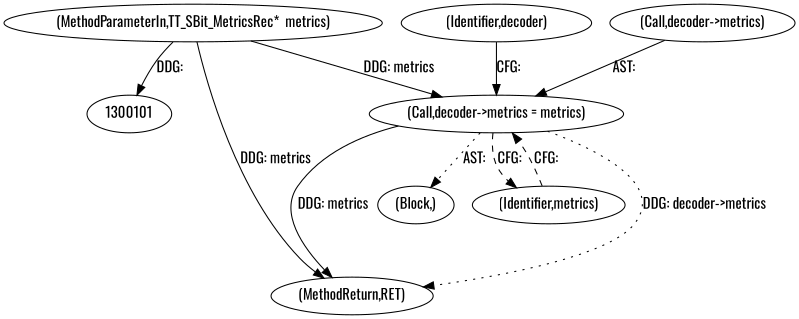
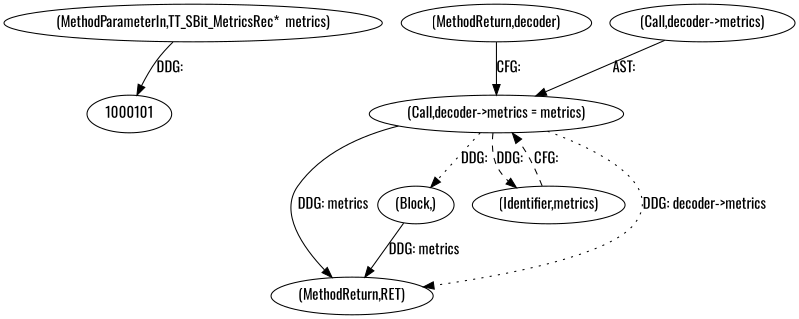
(496, 23) -> (496, 23)
(341, 68) -> none
(129, 114) -> (129, 114)
(476, 159) -> (476, 159)
(512, 159) -> (512, 159)
(239, 166) -> (387, 246)
